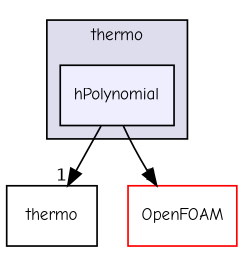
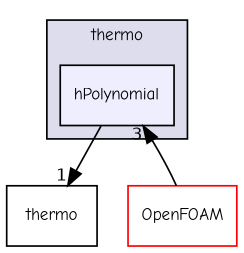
(135, 150) -> (165, 163)
